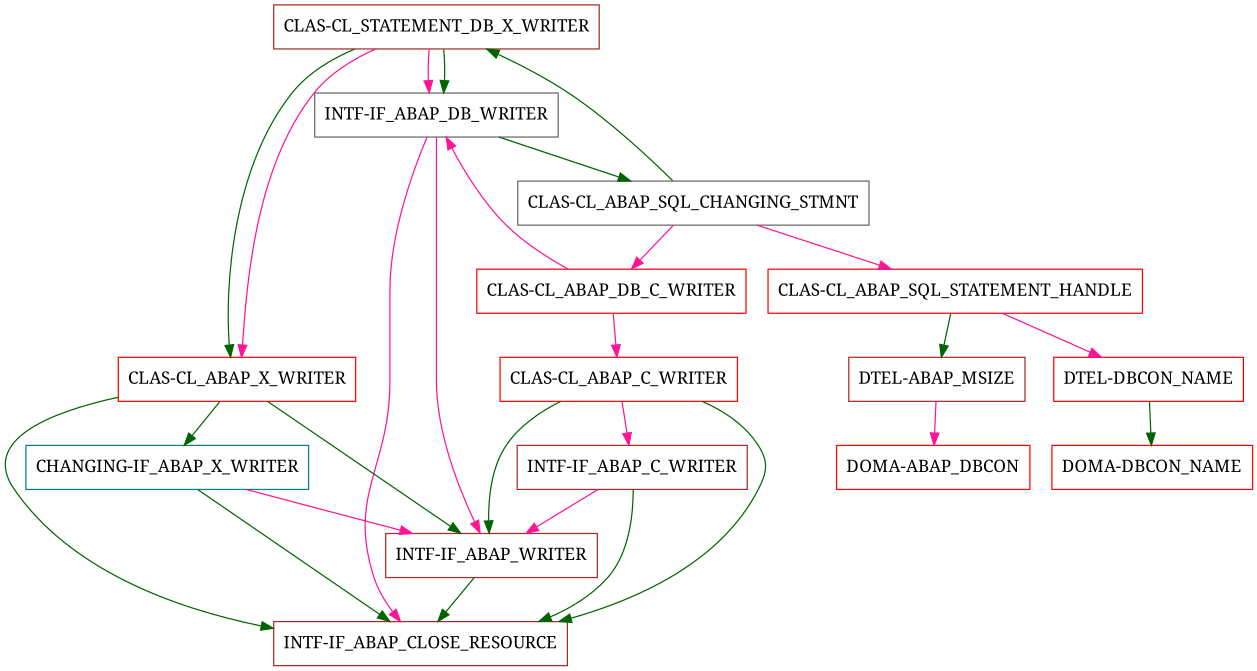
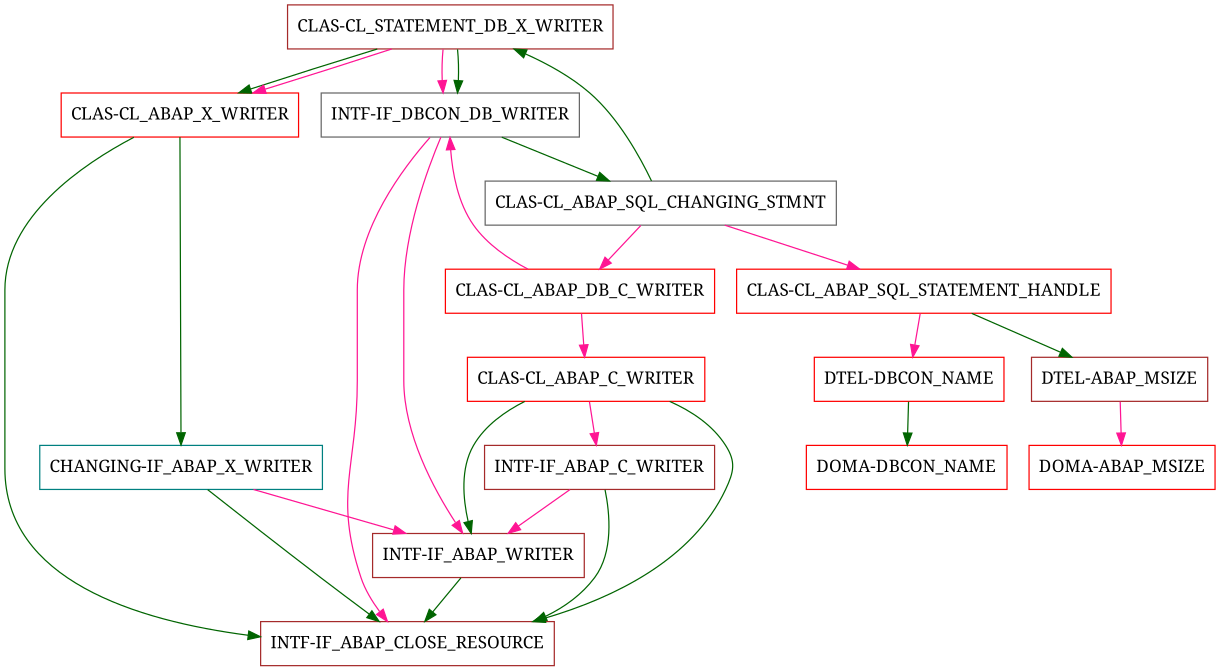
(436, 115) -> (450, 115)
(359, 464) -> none
(933, 467) -> (1122, 467)
